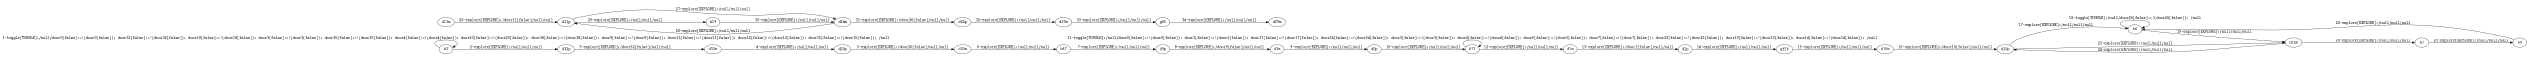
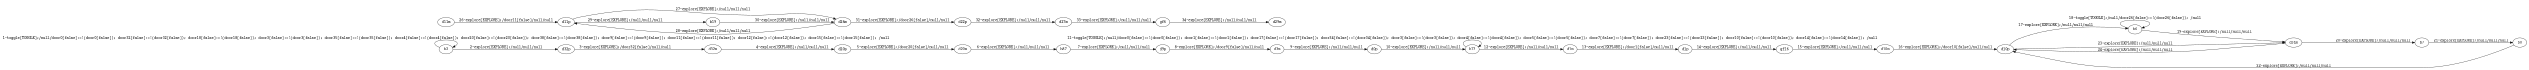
(2330, 28) -> (2266, 68)
